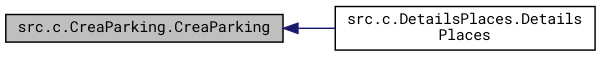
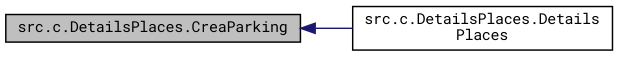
(144, 28) -> (153, 28)
